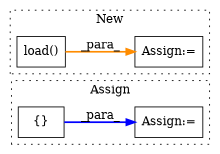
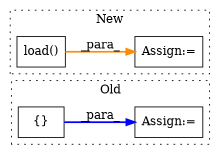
(111, 90) -> (111, 90)
